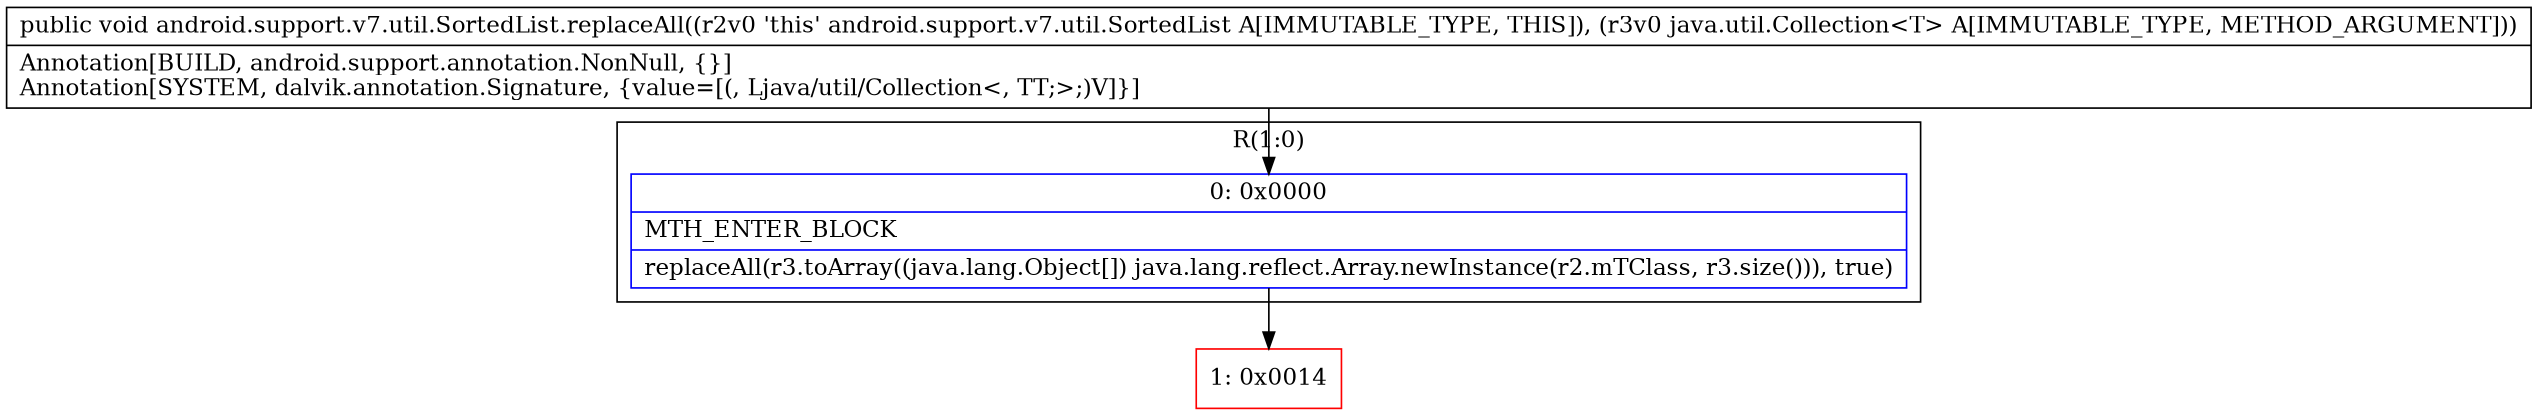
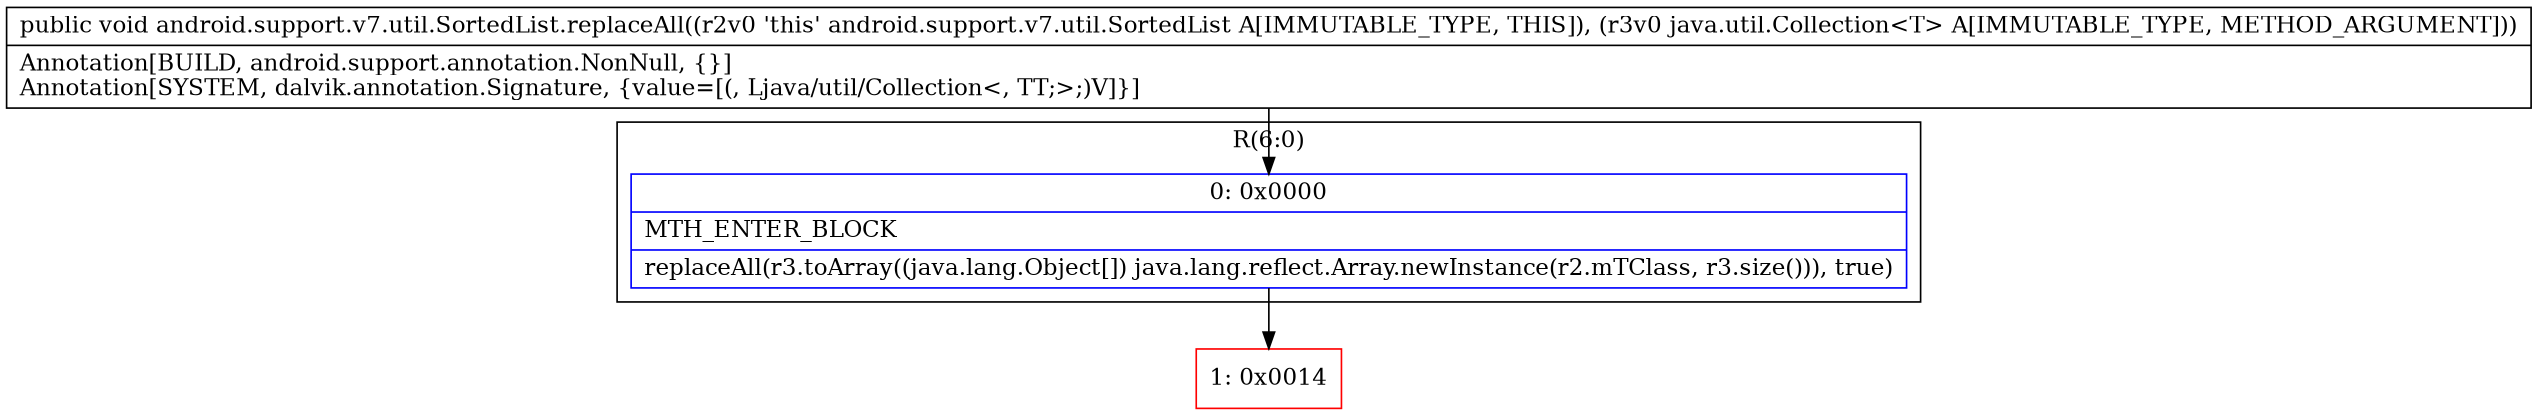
(1269, 141) -> (1269, 141)
